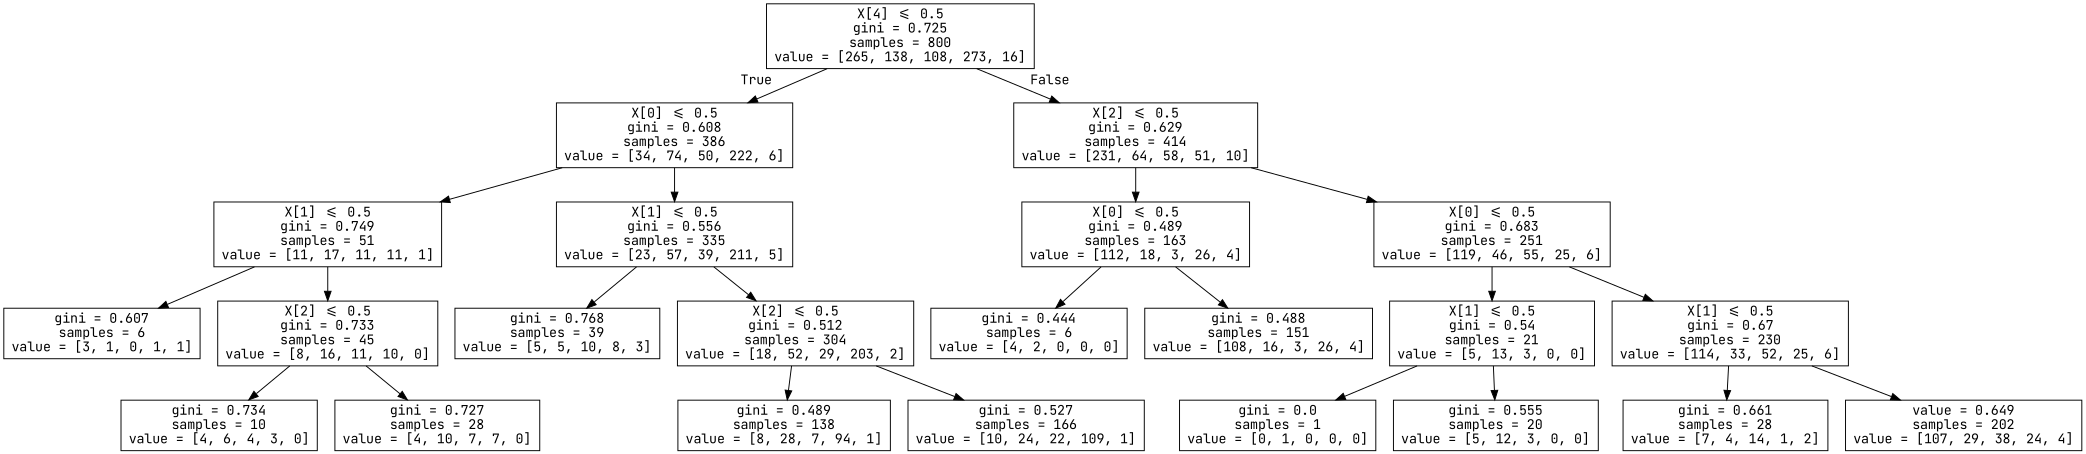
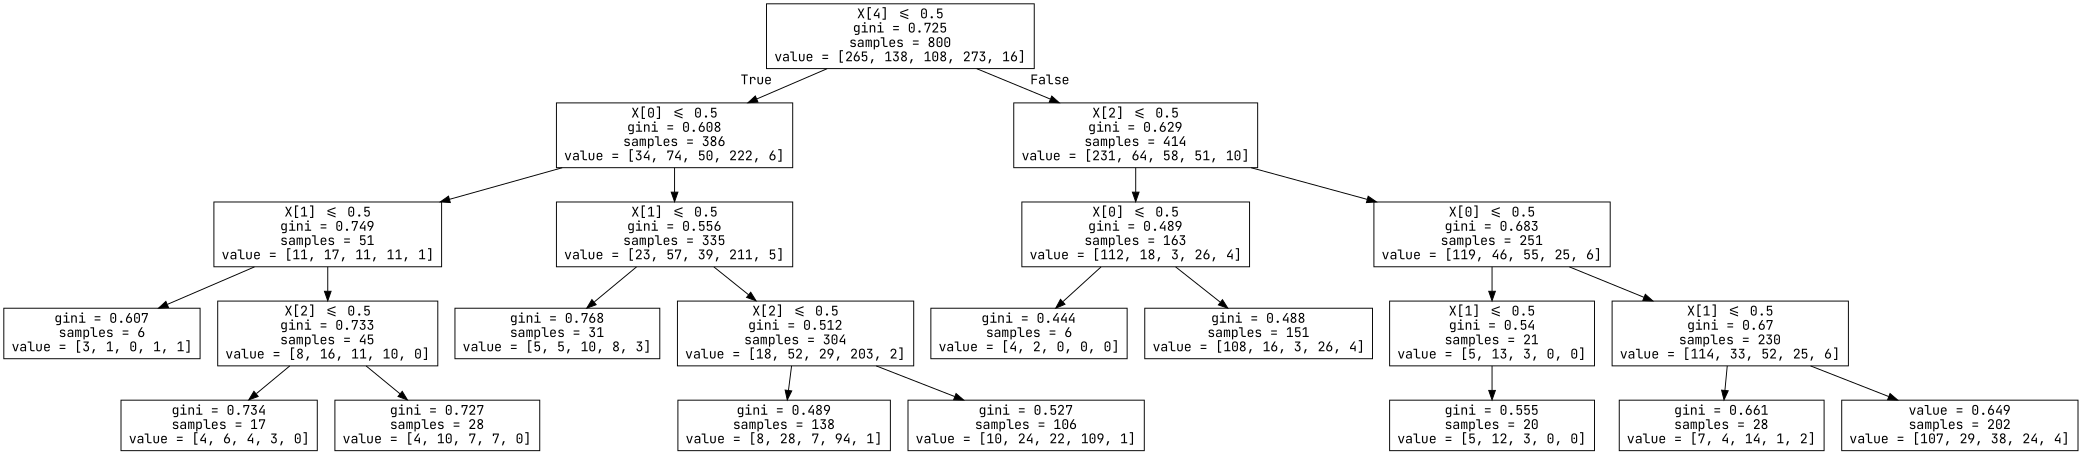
(557, 333) -> (557, 333)
(219, 425) -> (219, 425)
(1026, 425) -> (1026, 425)
(1278, 425) -> none
